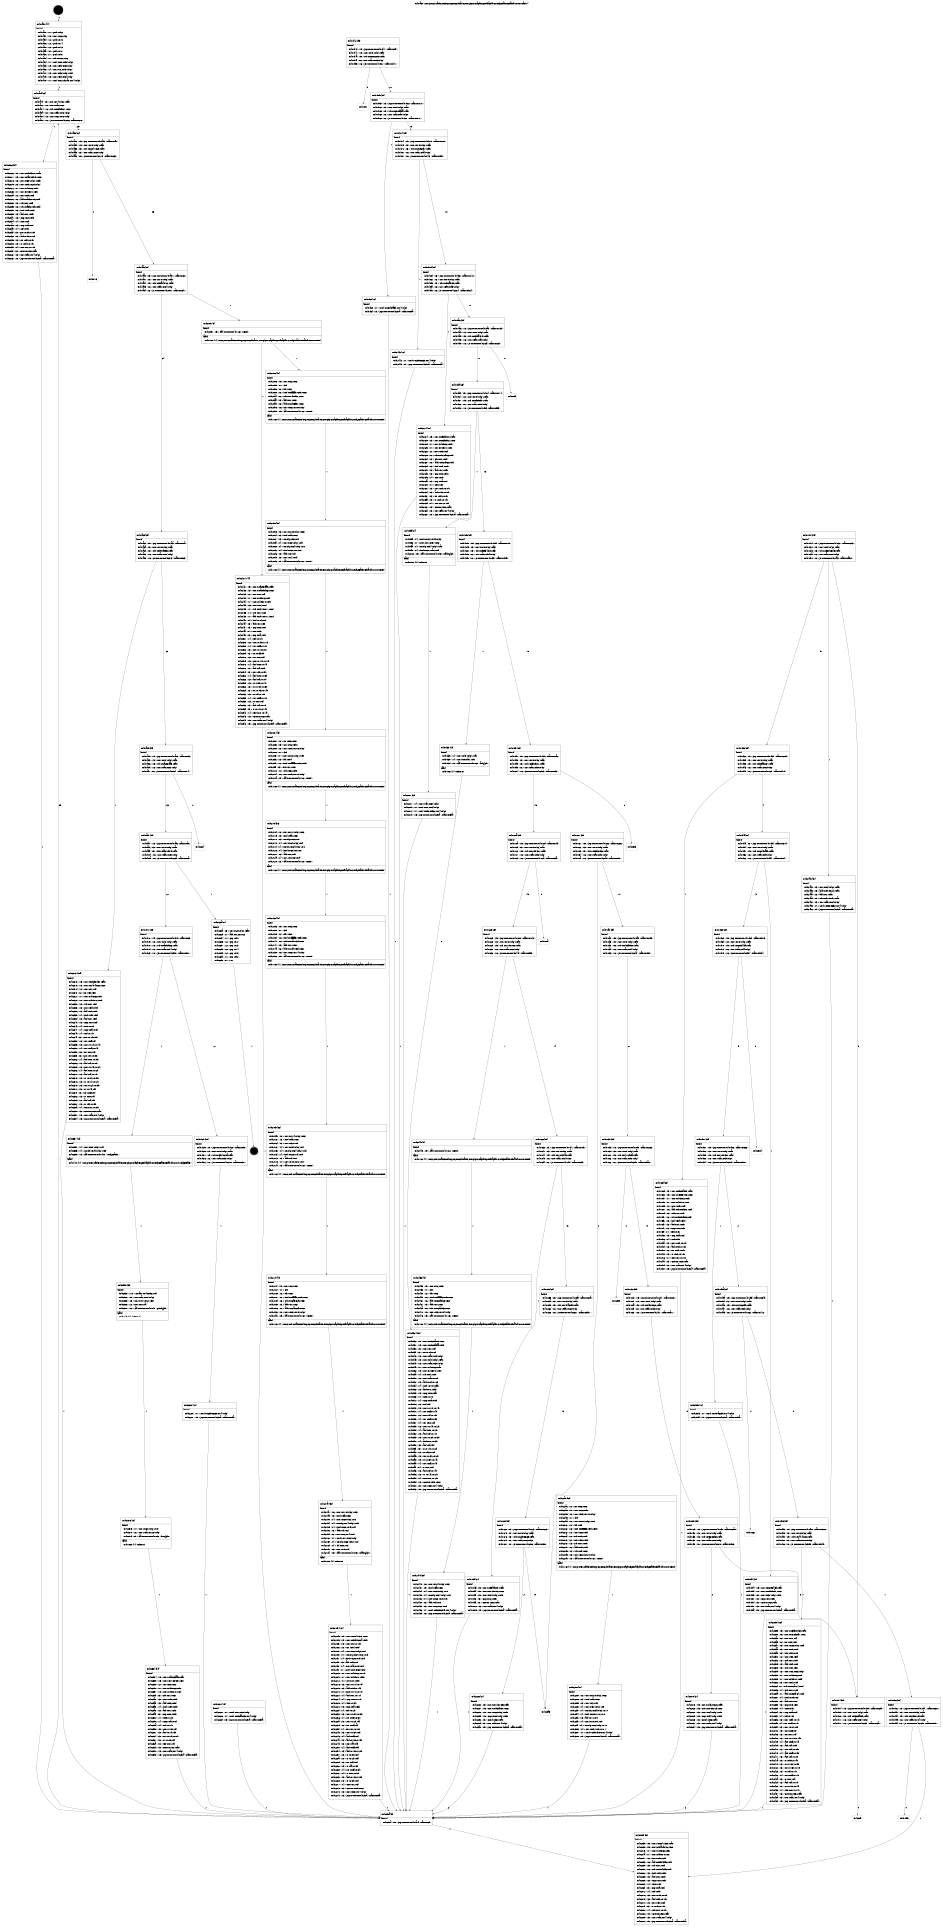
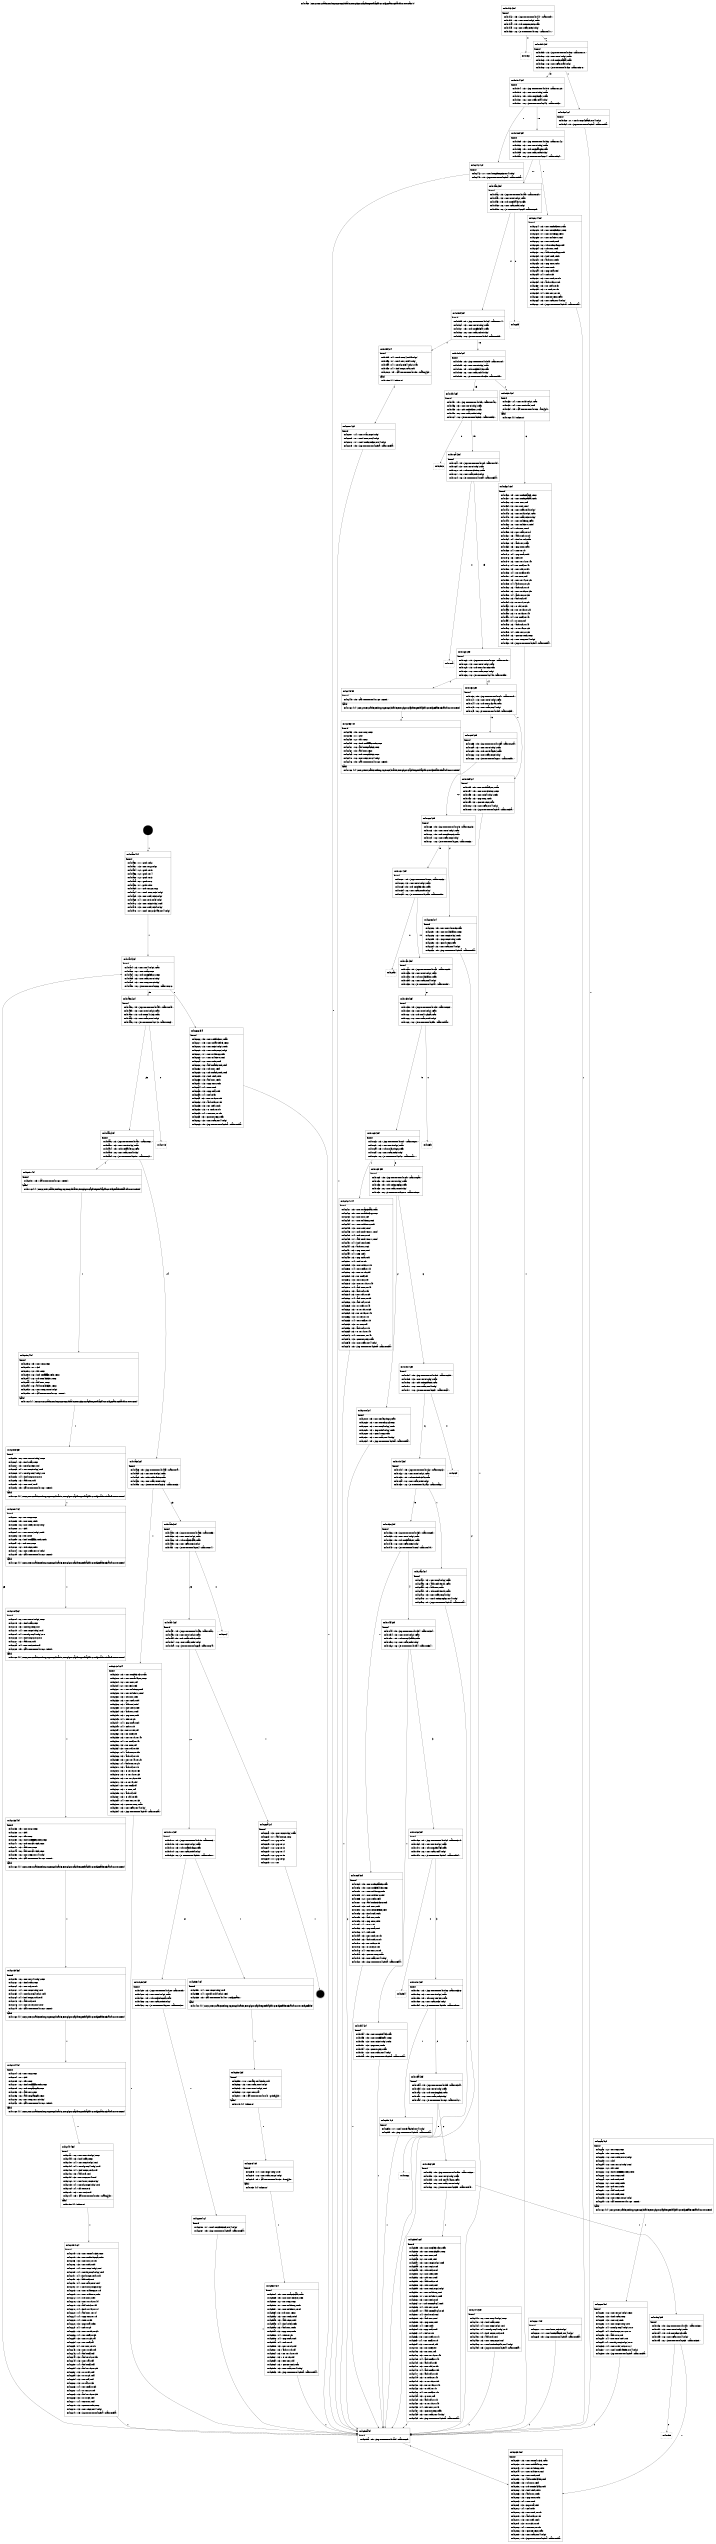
(262, 459) -> (364, 1178)
(857, 1128) -> (422, 1425)
(465, 1450) -> none
(535, 1628) -> (434, 856)
